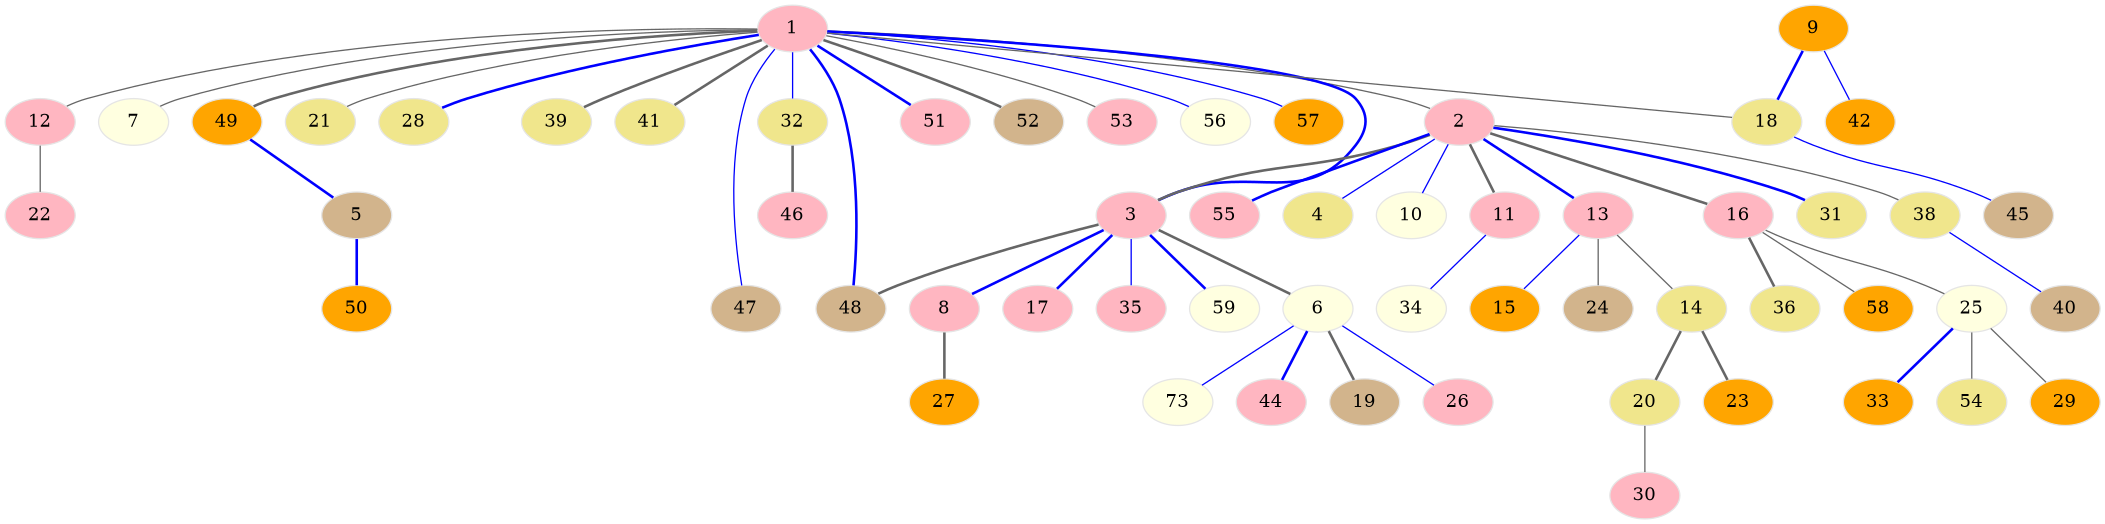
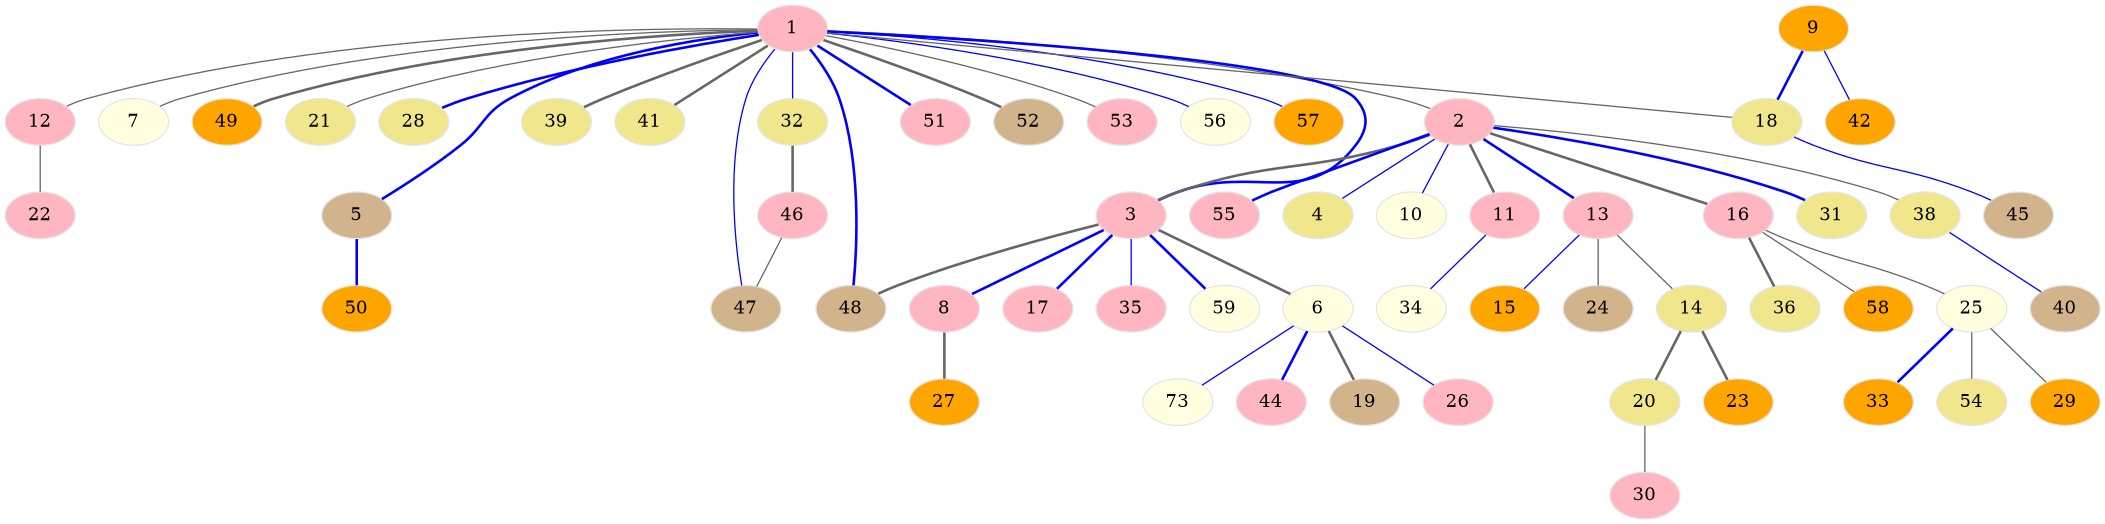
(292, 169) -> (524, 92)
none -> (769, 262)
